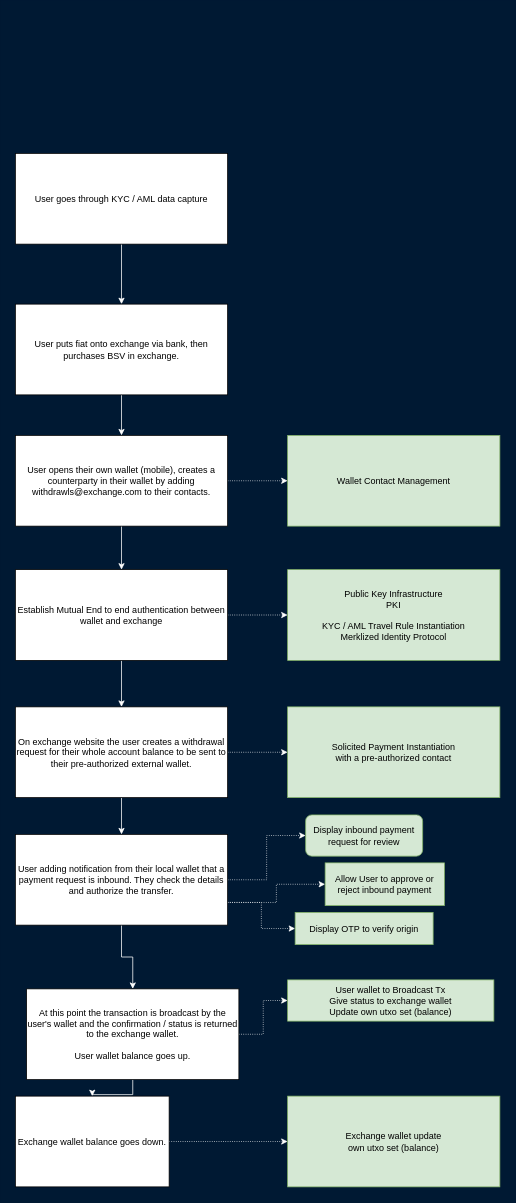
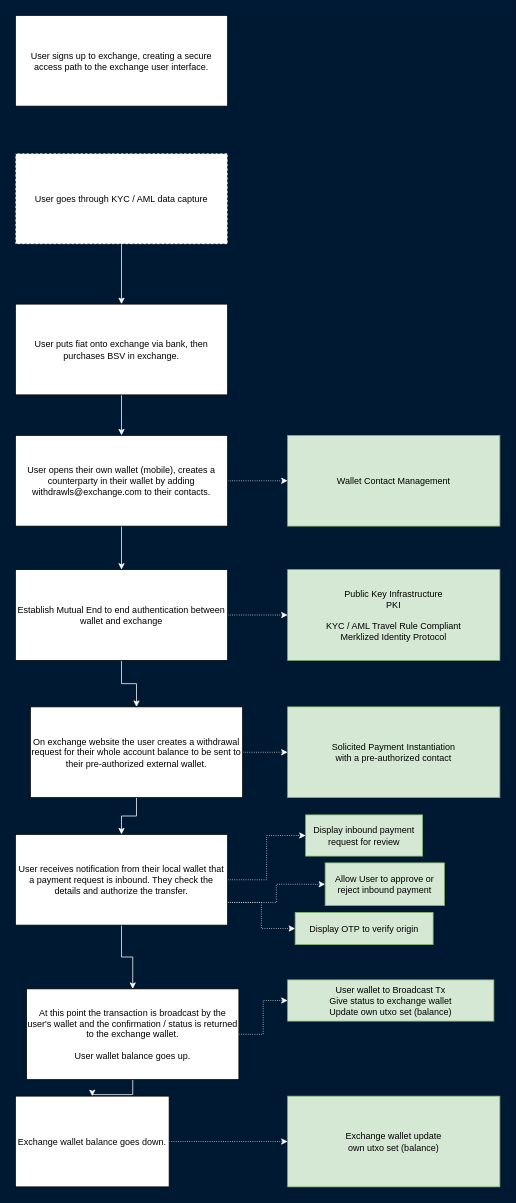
none -> (122, 61)
(122, 199) -> (122, 199)
(394, 615) -> (394, 615)
(122, 752) -> (137, 752)
(364, 836) -> (364, 836)
(122, 880) -> (122, 880)
